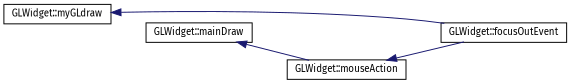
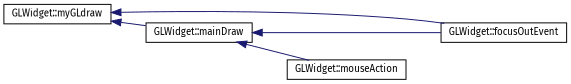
none -> (133, 24)
(430, 50) -> (352, 33)
